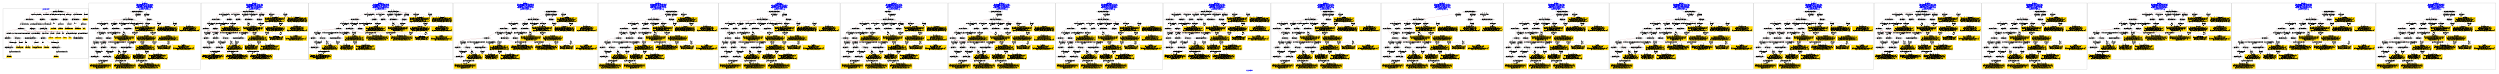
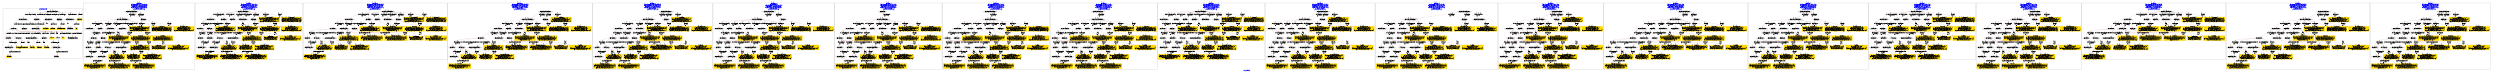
(46, 9) -> (43, 9)
(78, 29) -> (70, 29)
(58, 38) -> none
(65, 38) -> (58, 38)
(20, 47) -> (22, 47)
(37, 47) -> (39, 47)
(56, 57) -> (56, 57)
